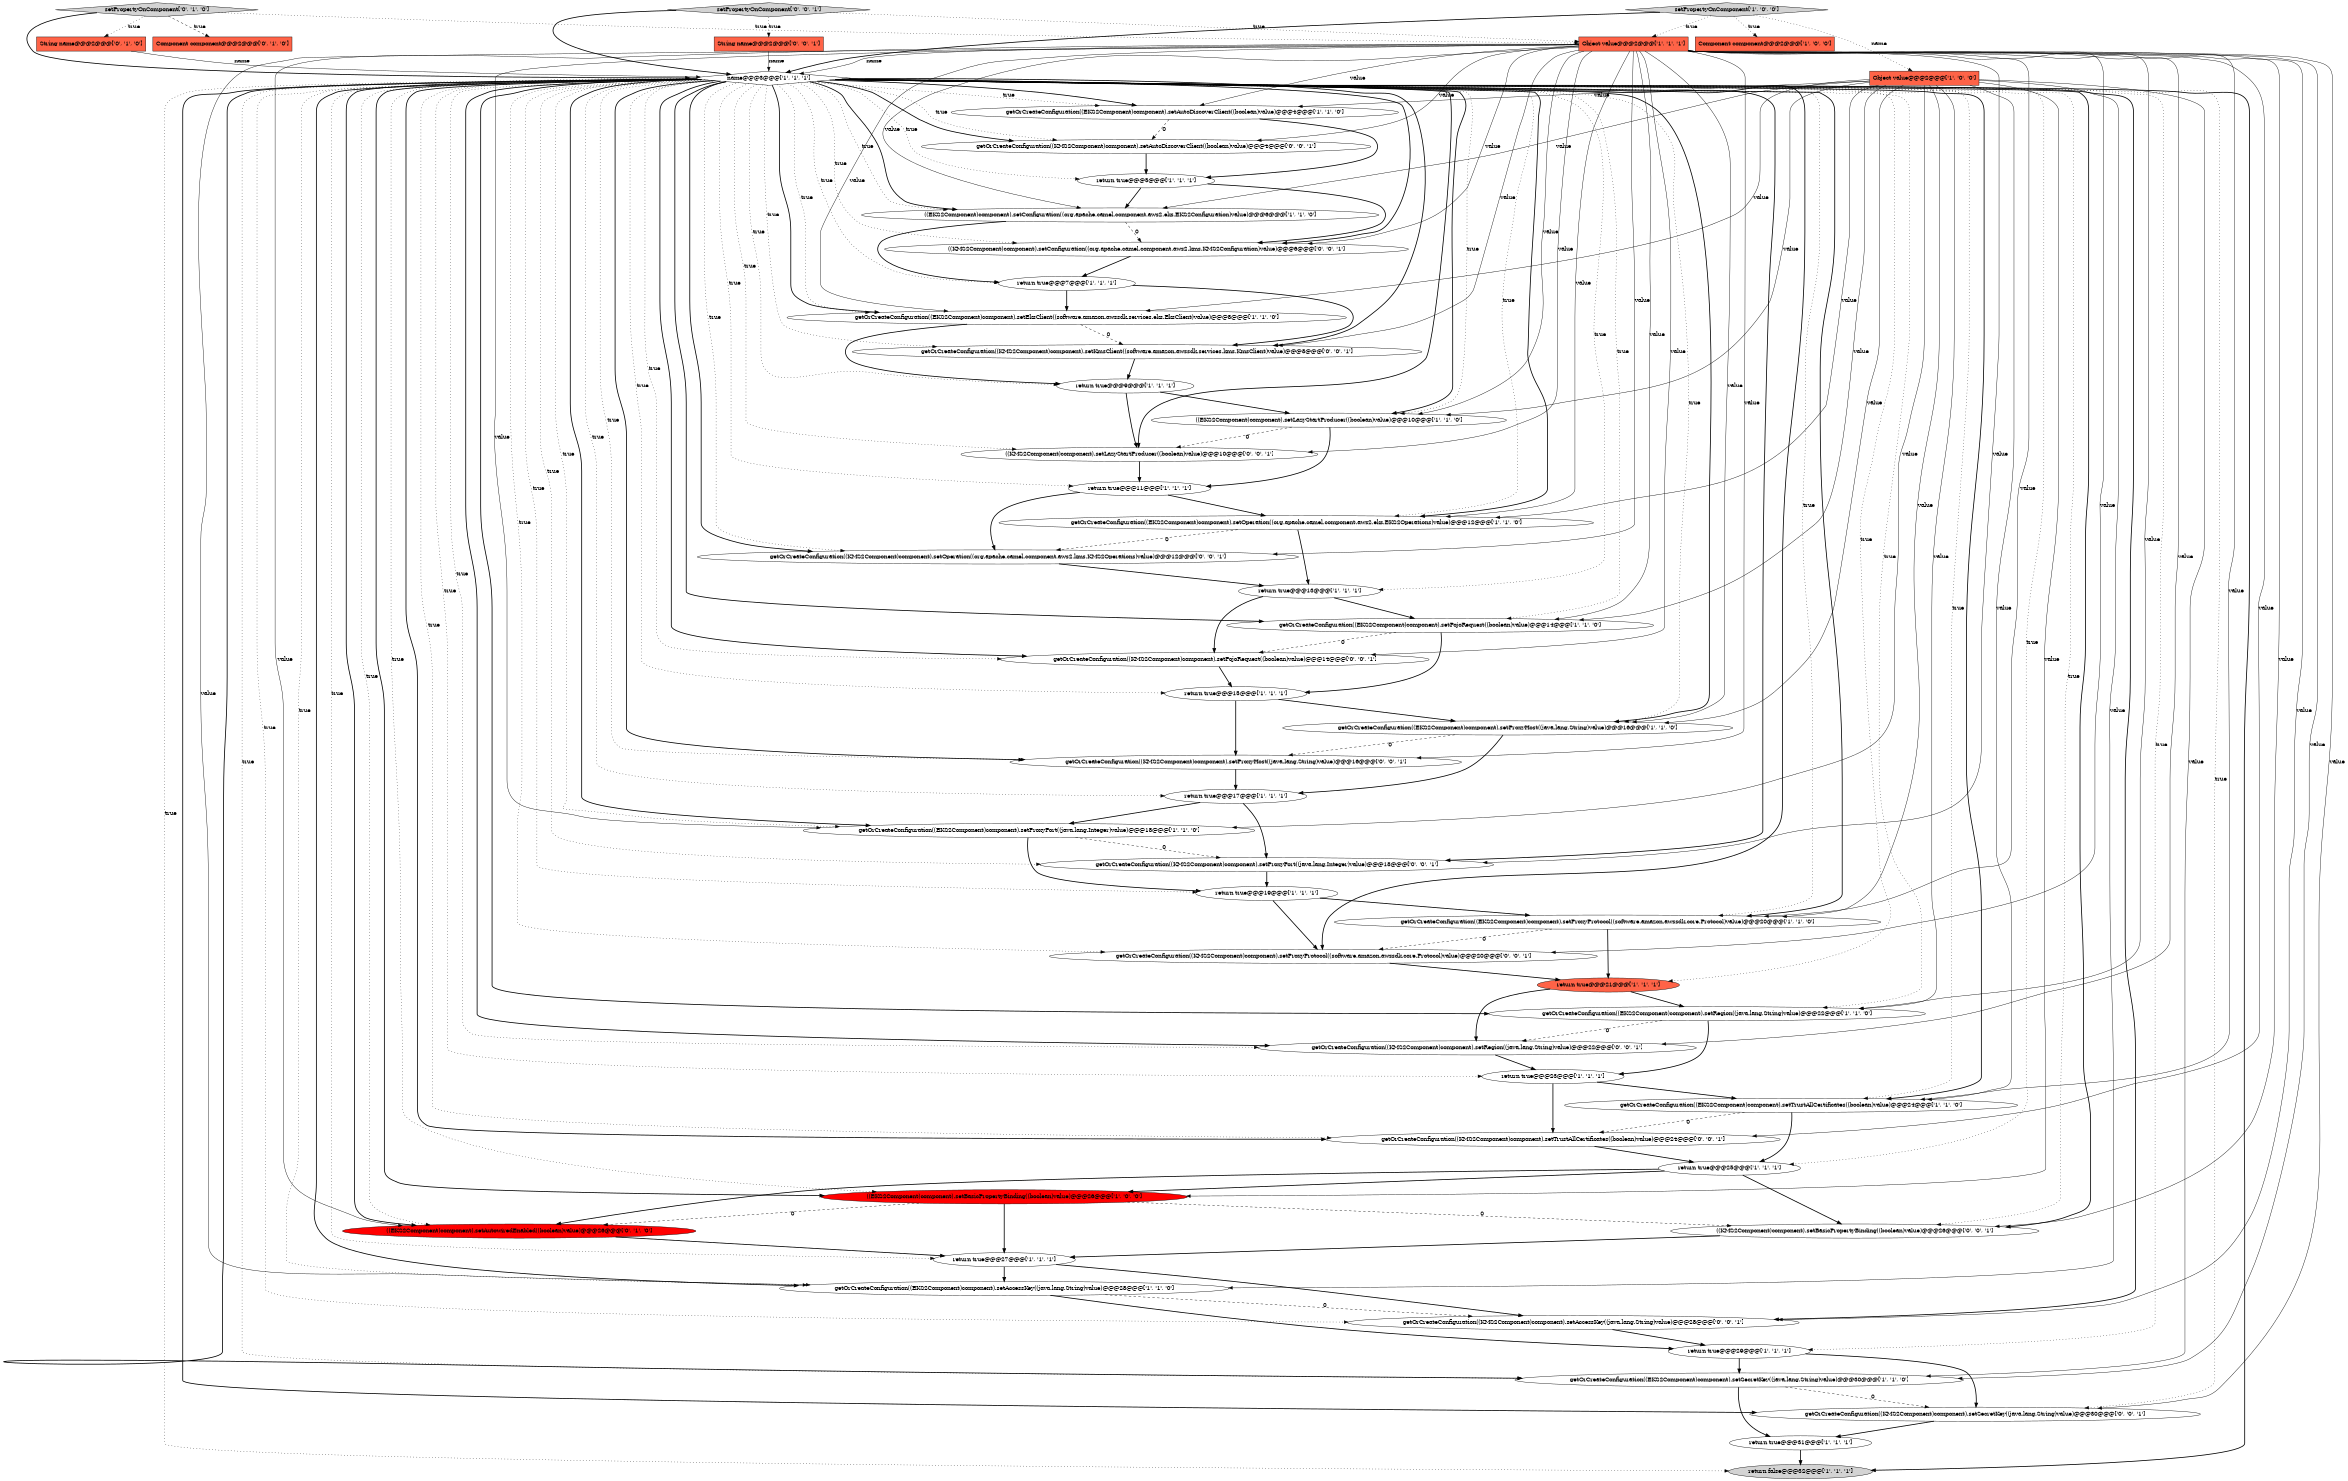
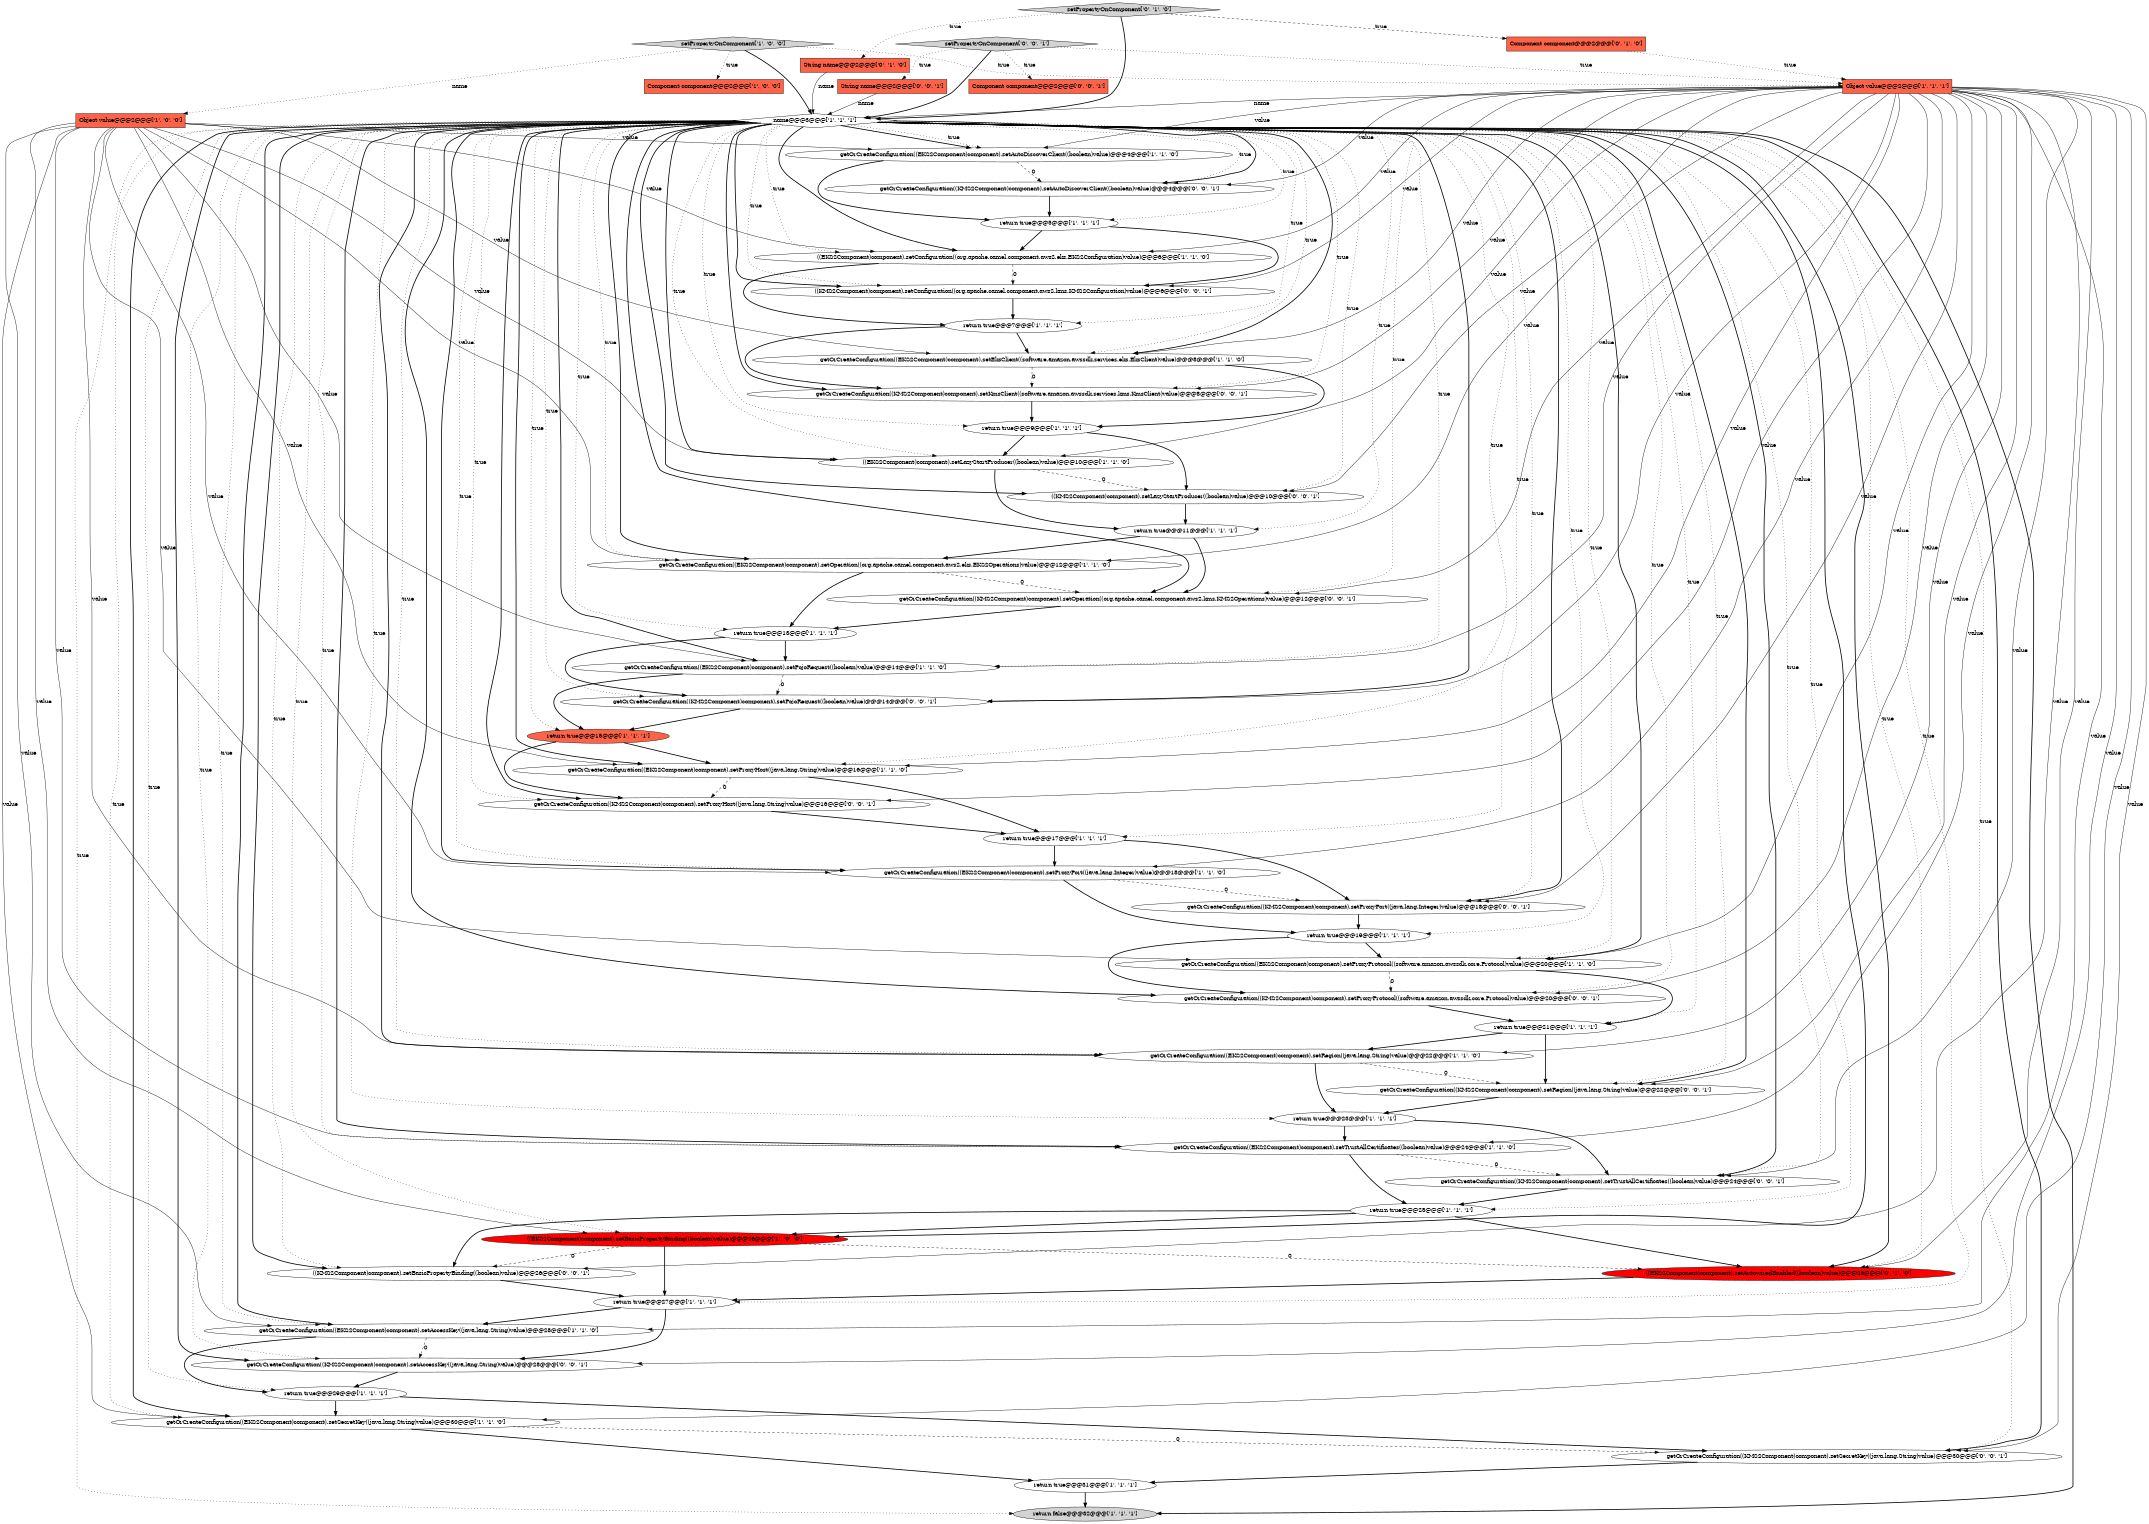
(897, 33) -> (1735, 65)
none -> (1038, 86)
(1236, 694) -> (598, 736)
(1608, 985) -> (1545, 1027)
